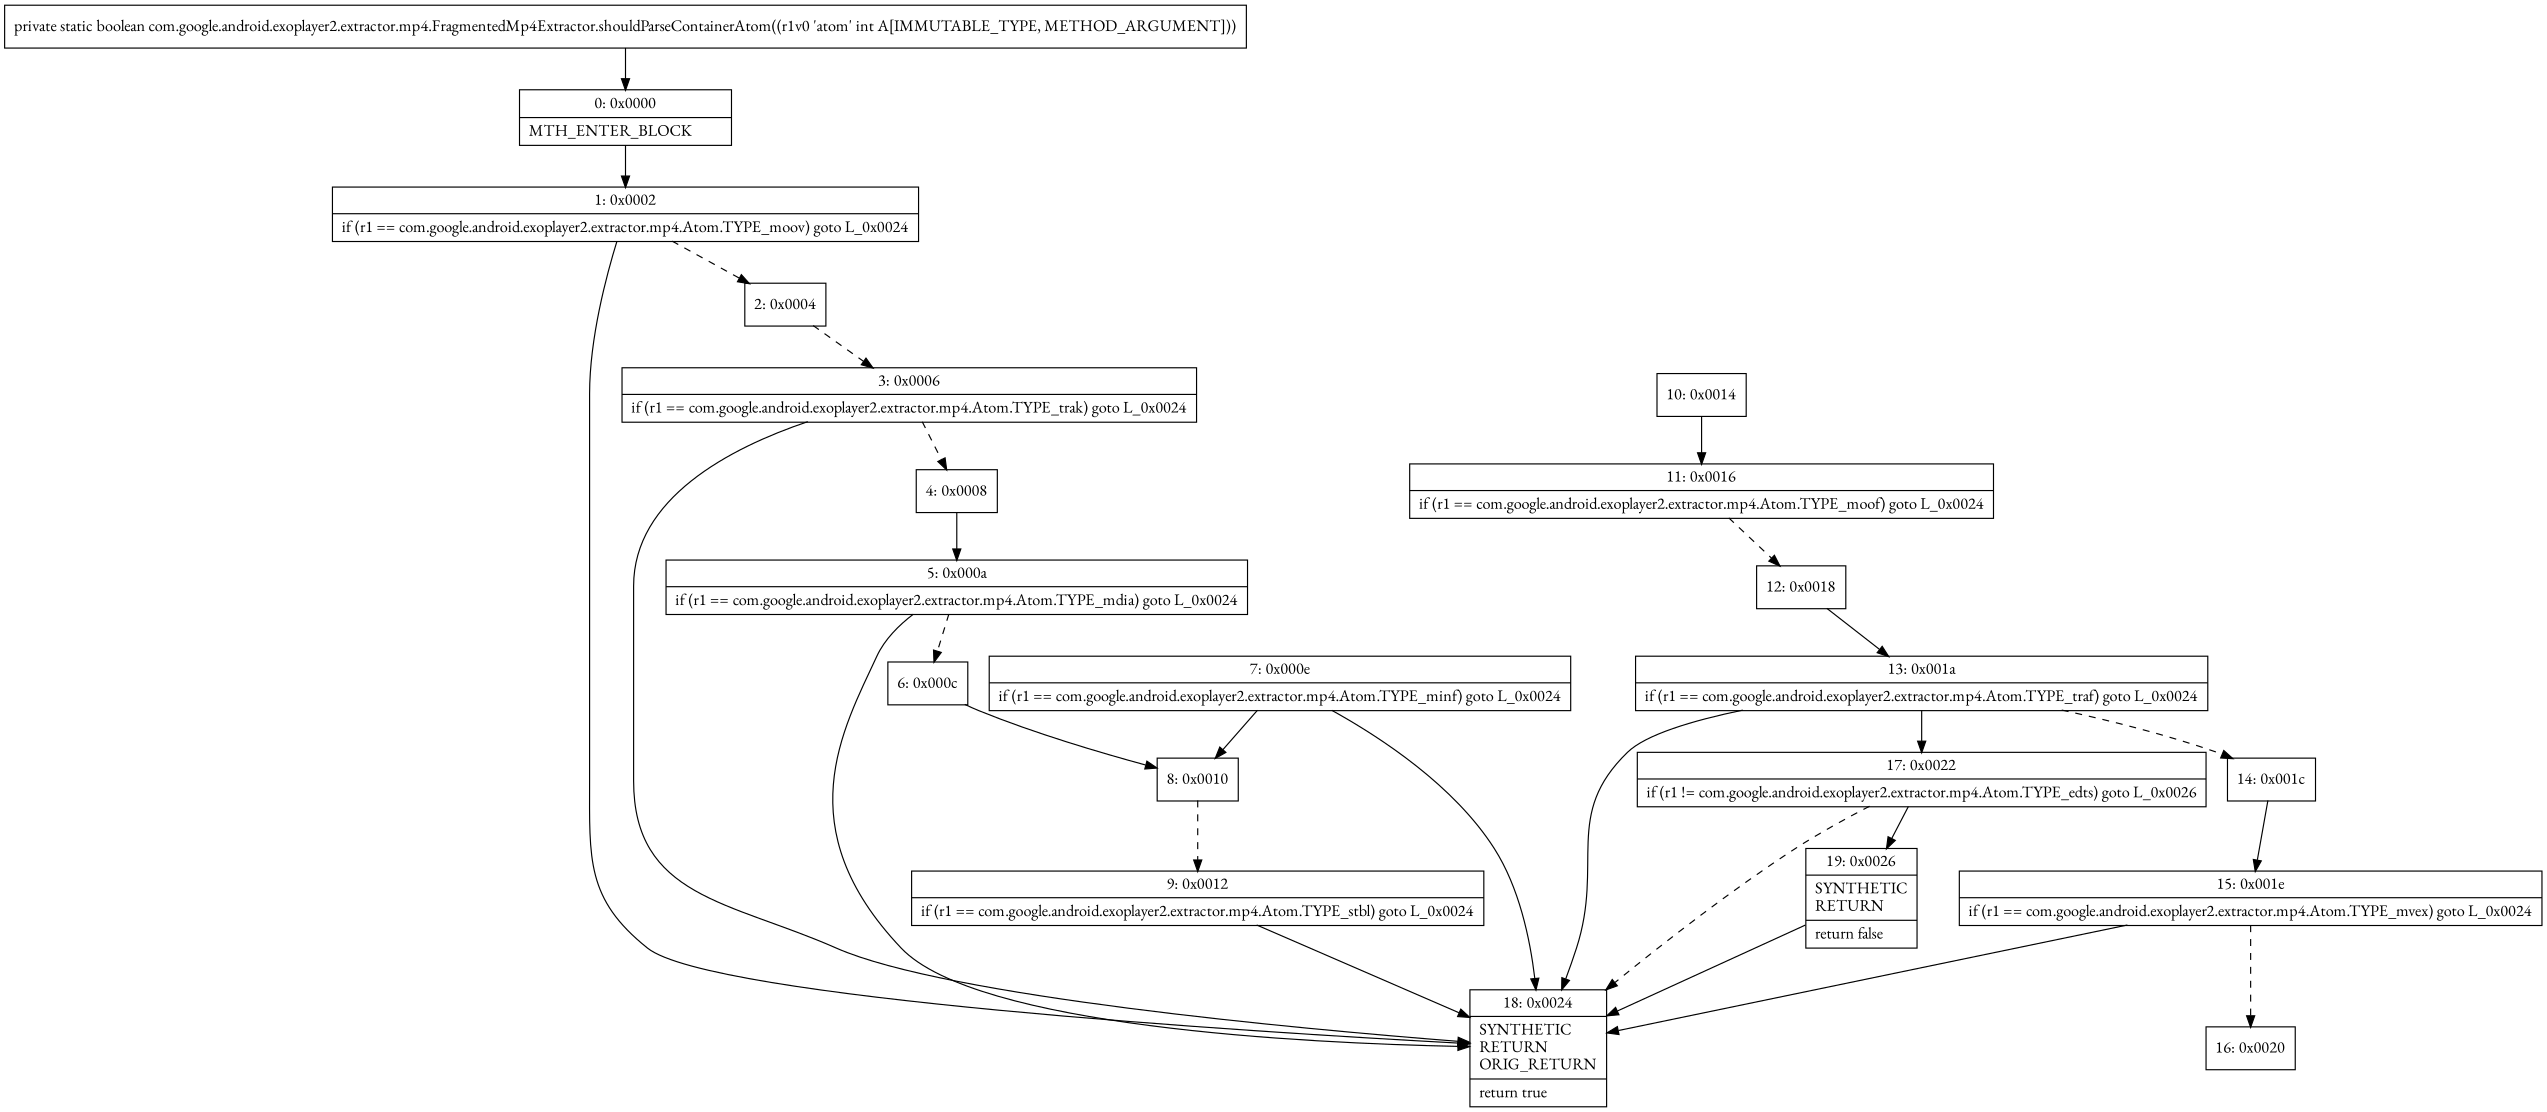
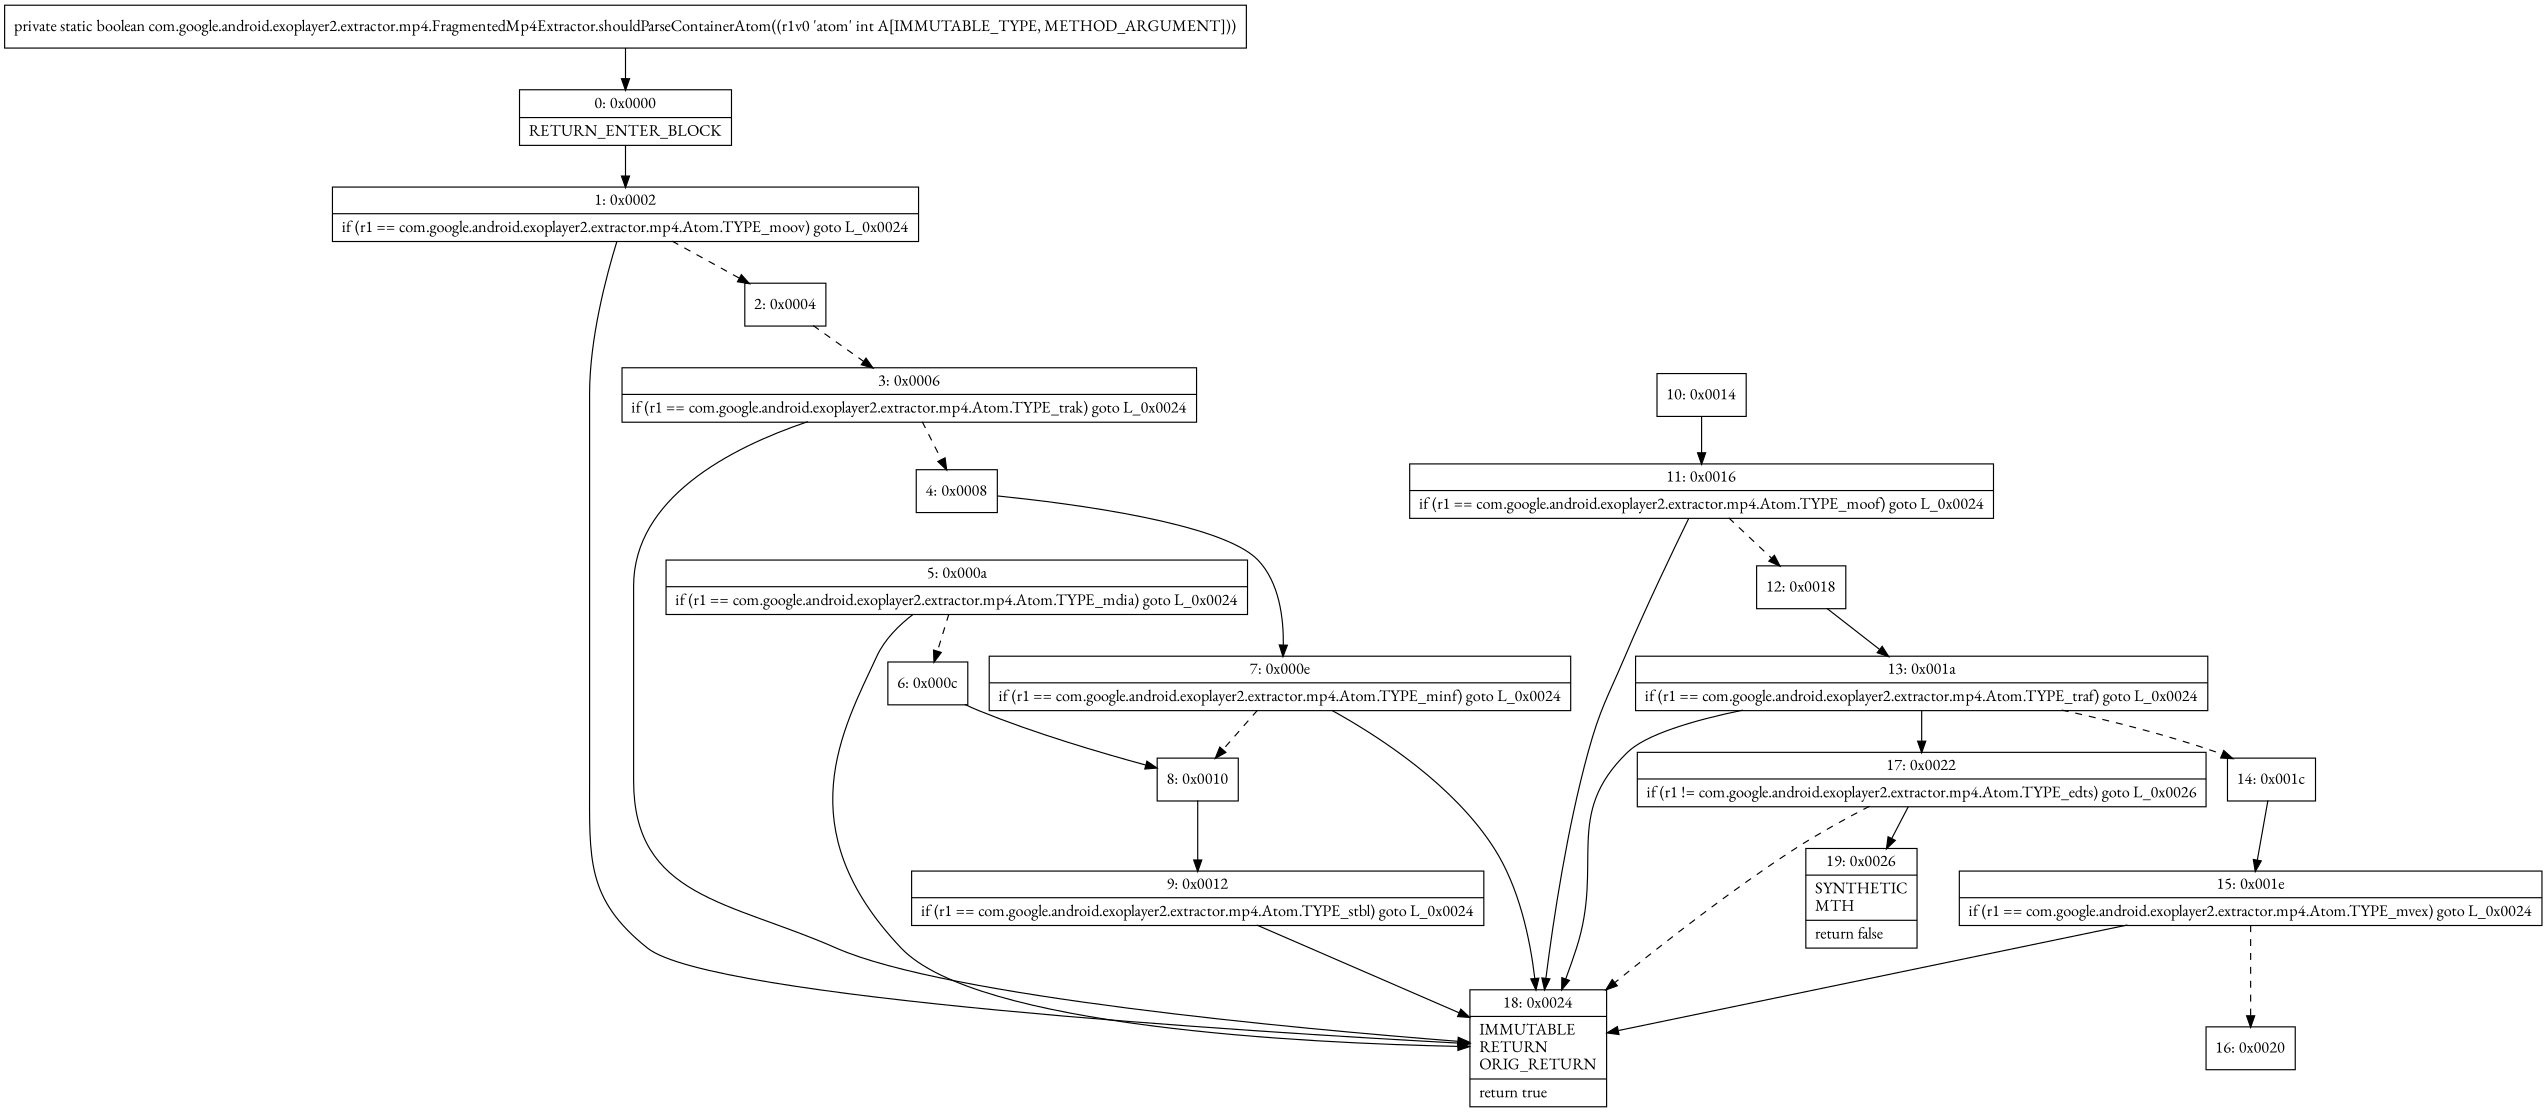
(611, 131) -> (626, 131)
(957, 531) -> (1176, 525)
(1240, 730) -> (1240, 730)
(1198, 830) -> (1198, 830)
(1850, 906) -> (1835, 906)
(1711, 968) -> (1592, 740)
(1526, 1030) -> (1528, 1030)
